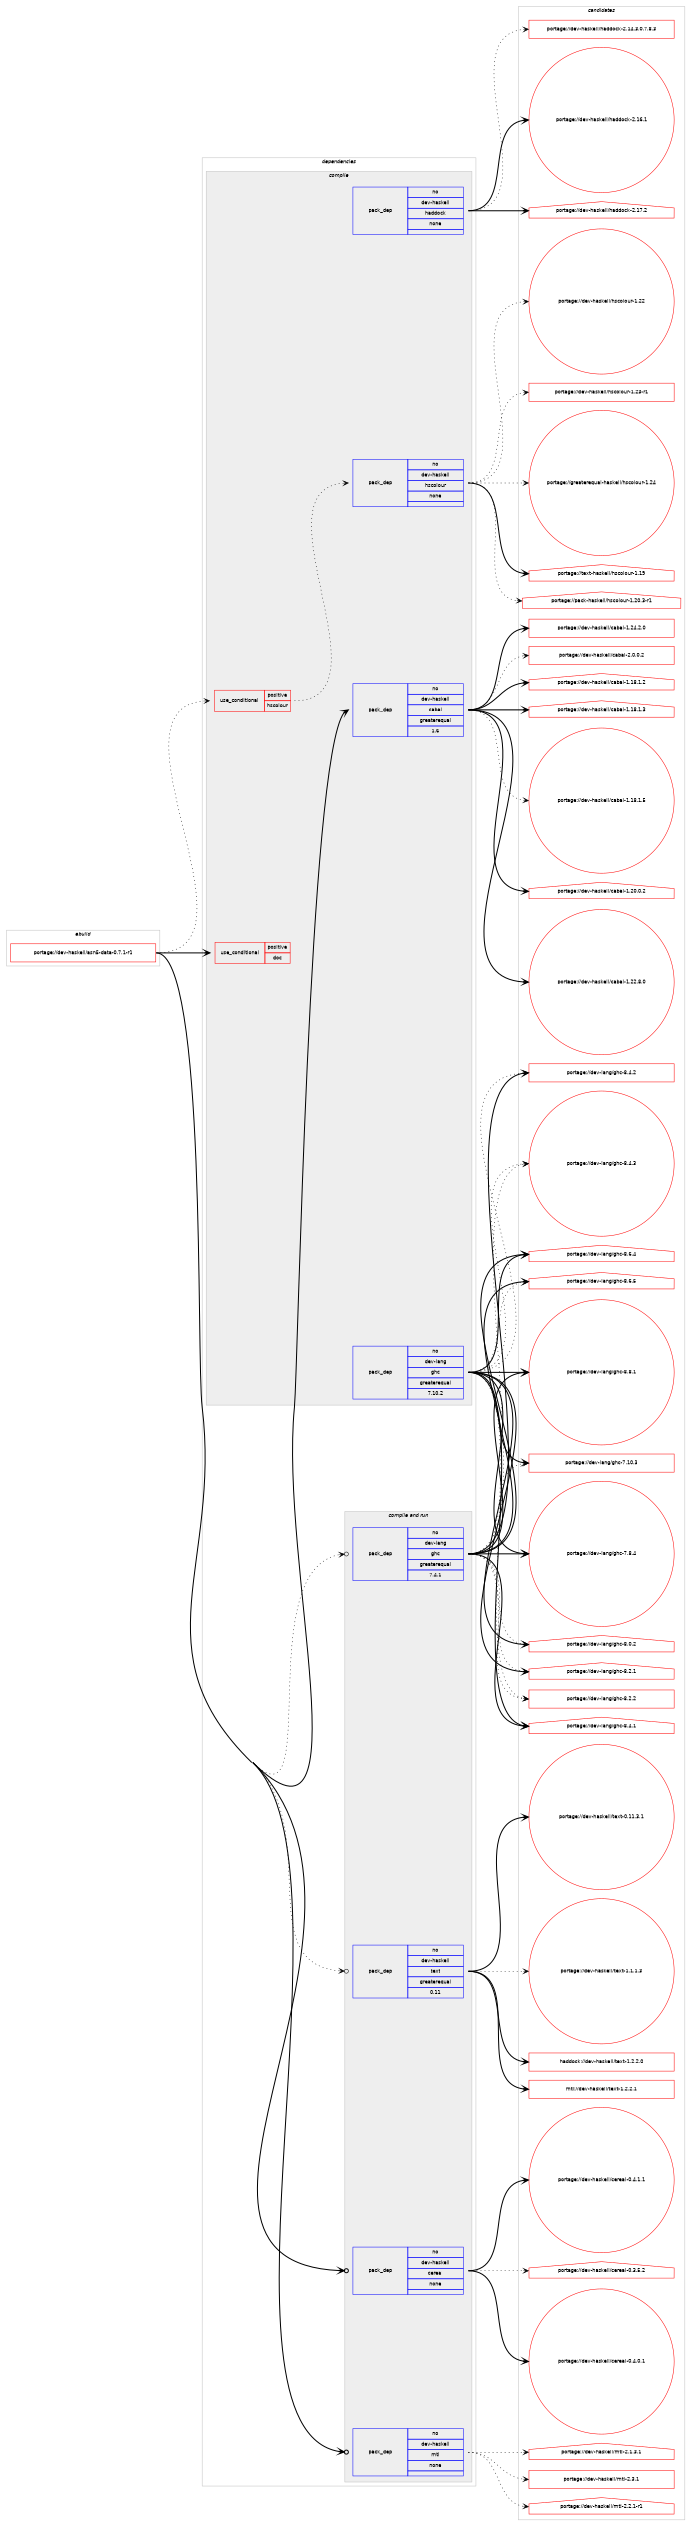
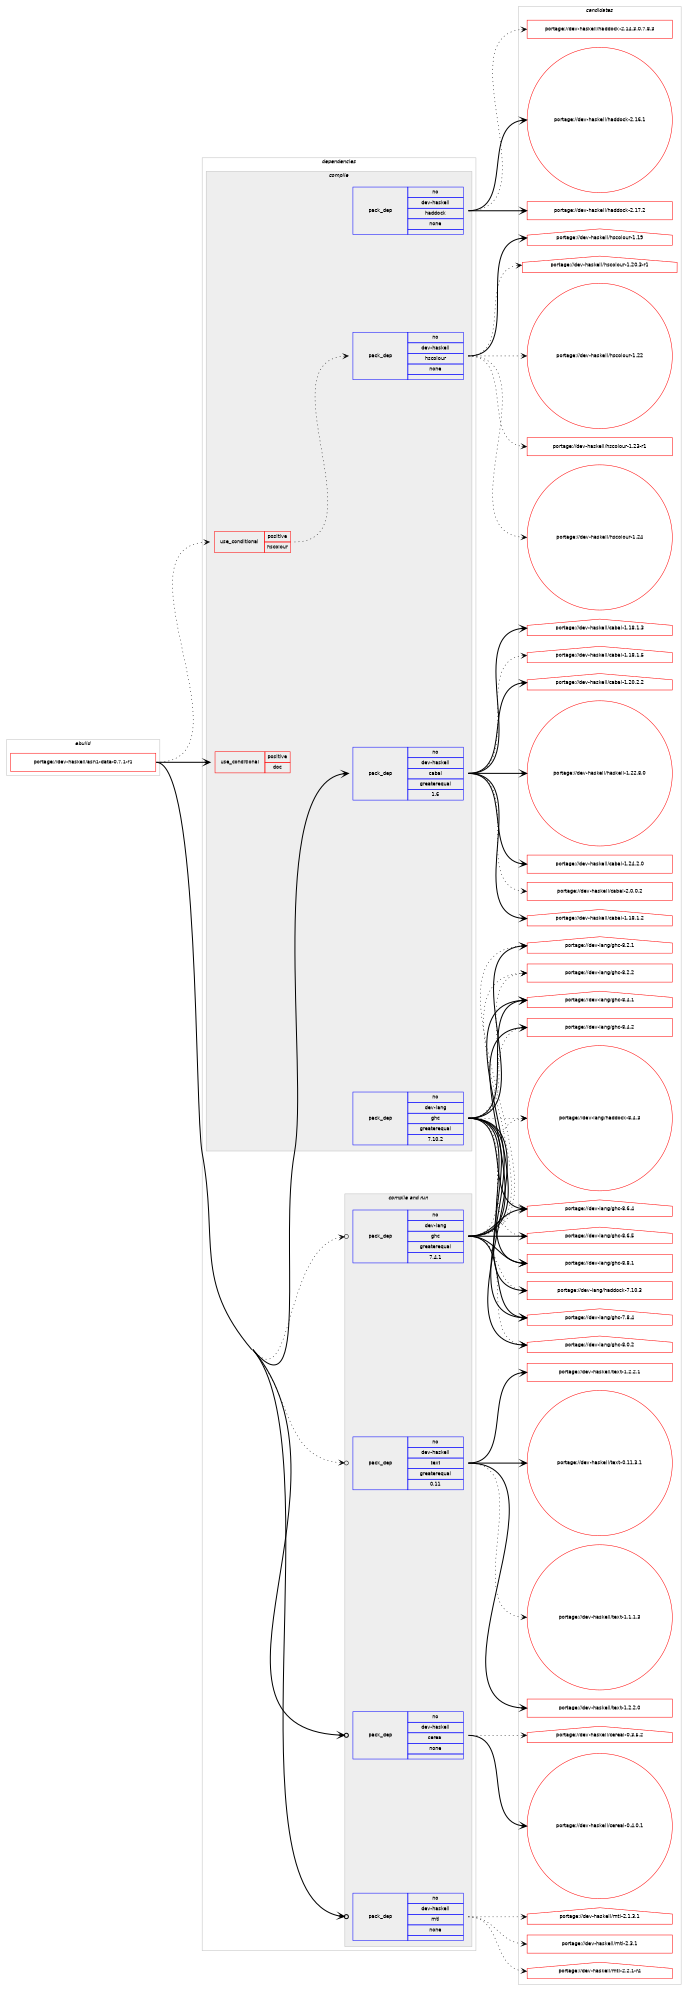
(602, 211) -> (600, 211)
(602, 483) -> (600, 537)
(602, 574) -> (600, 238)
(602, 601) -> (600, 265)
(602, 801) -> (600, 655)
(602, 891) -> (600, 683)
(83, 953) -> (83, 762)
(602, 982) -> (600, 773)
(602, 1164) -> (600, 1118)
(602, 1372) -> (600, 1263)
(602, 1463) -> (600, 1291)
(602, 1554) -> (600, 1318)
(602, 2062) -> (600, 1708)
(602, 2089) -> (600, 1372)
(602, 2180) -> none
(602, 2507) -> (600, 1971)
